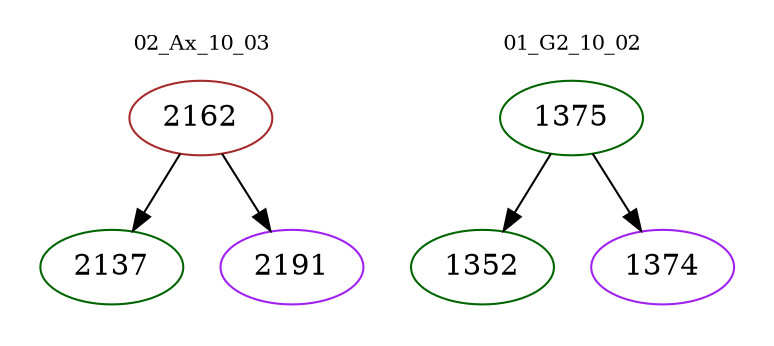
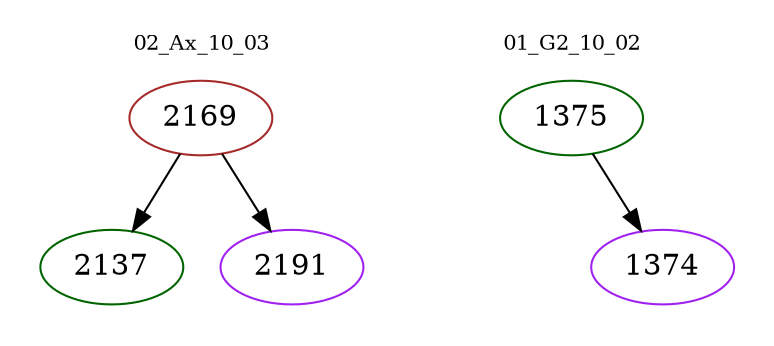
(201, 118) -> (201, 118)
(483, 267) -> none
